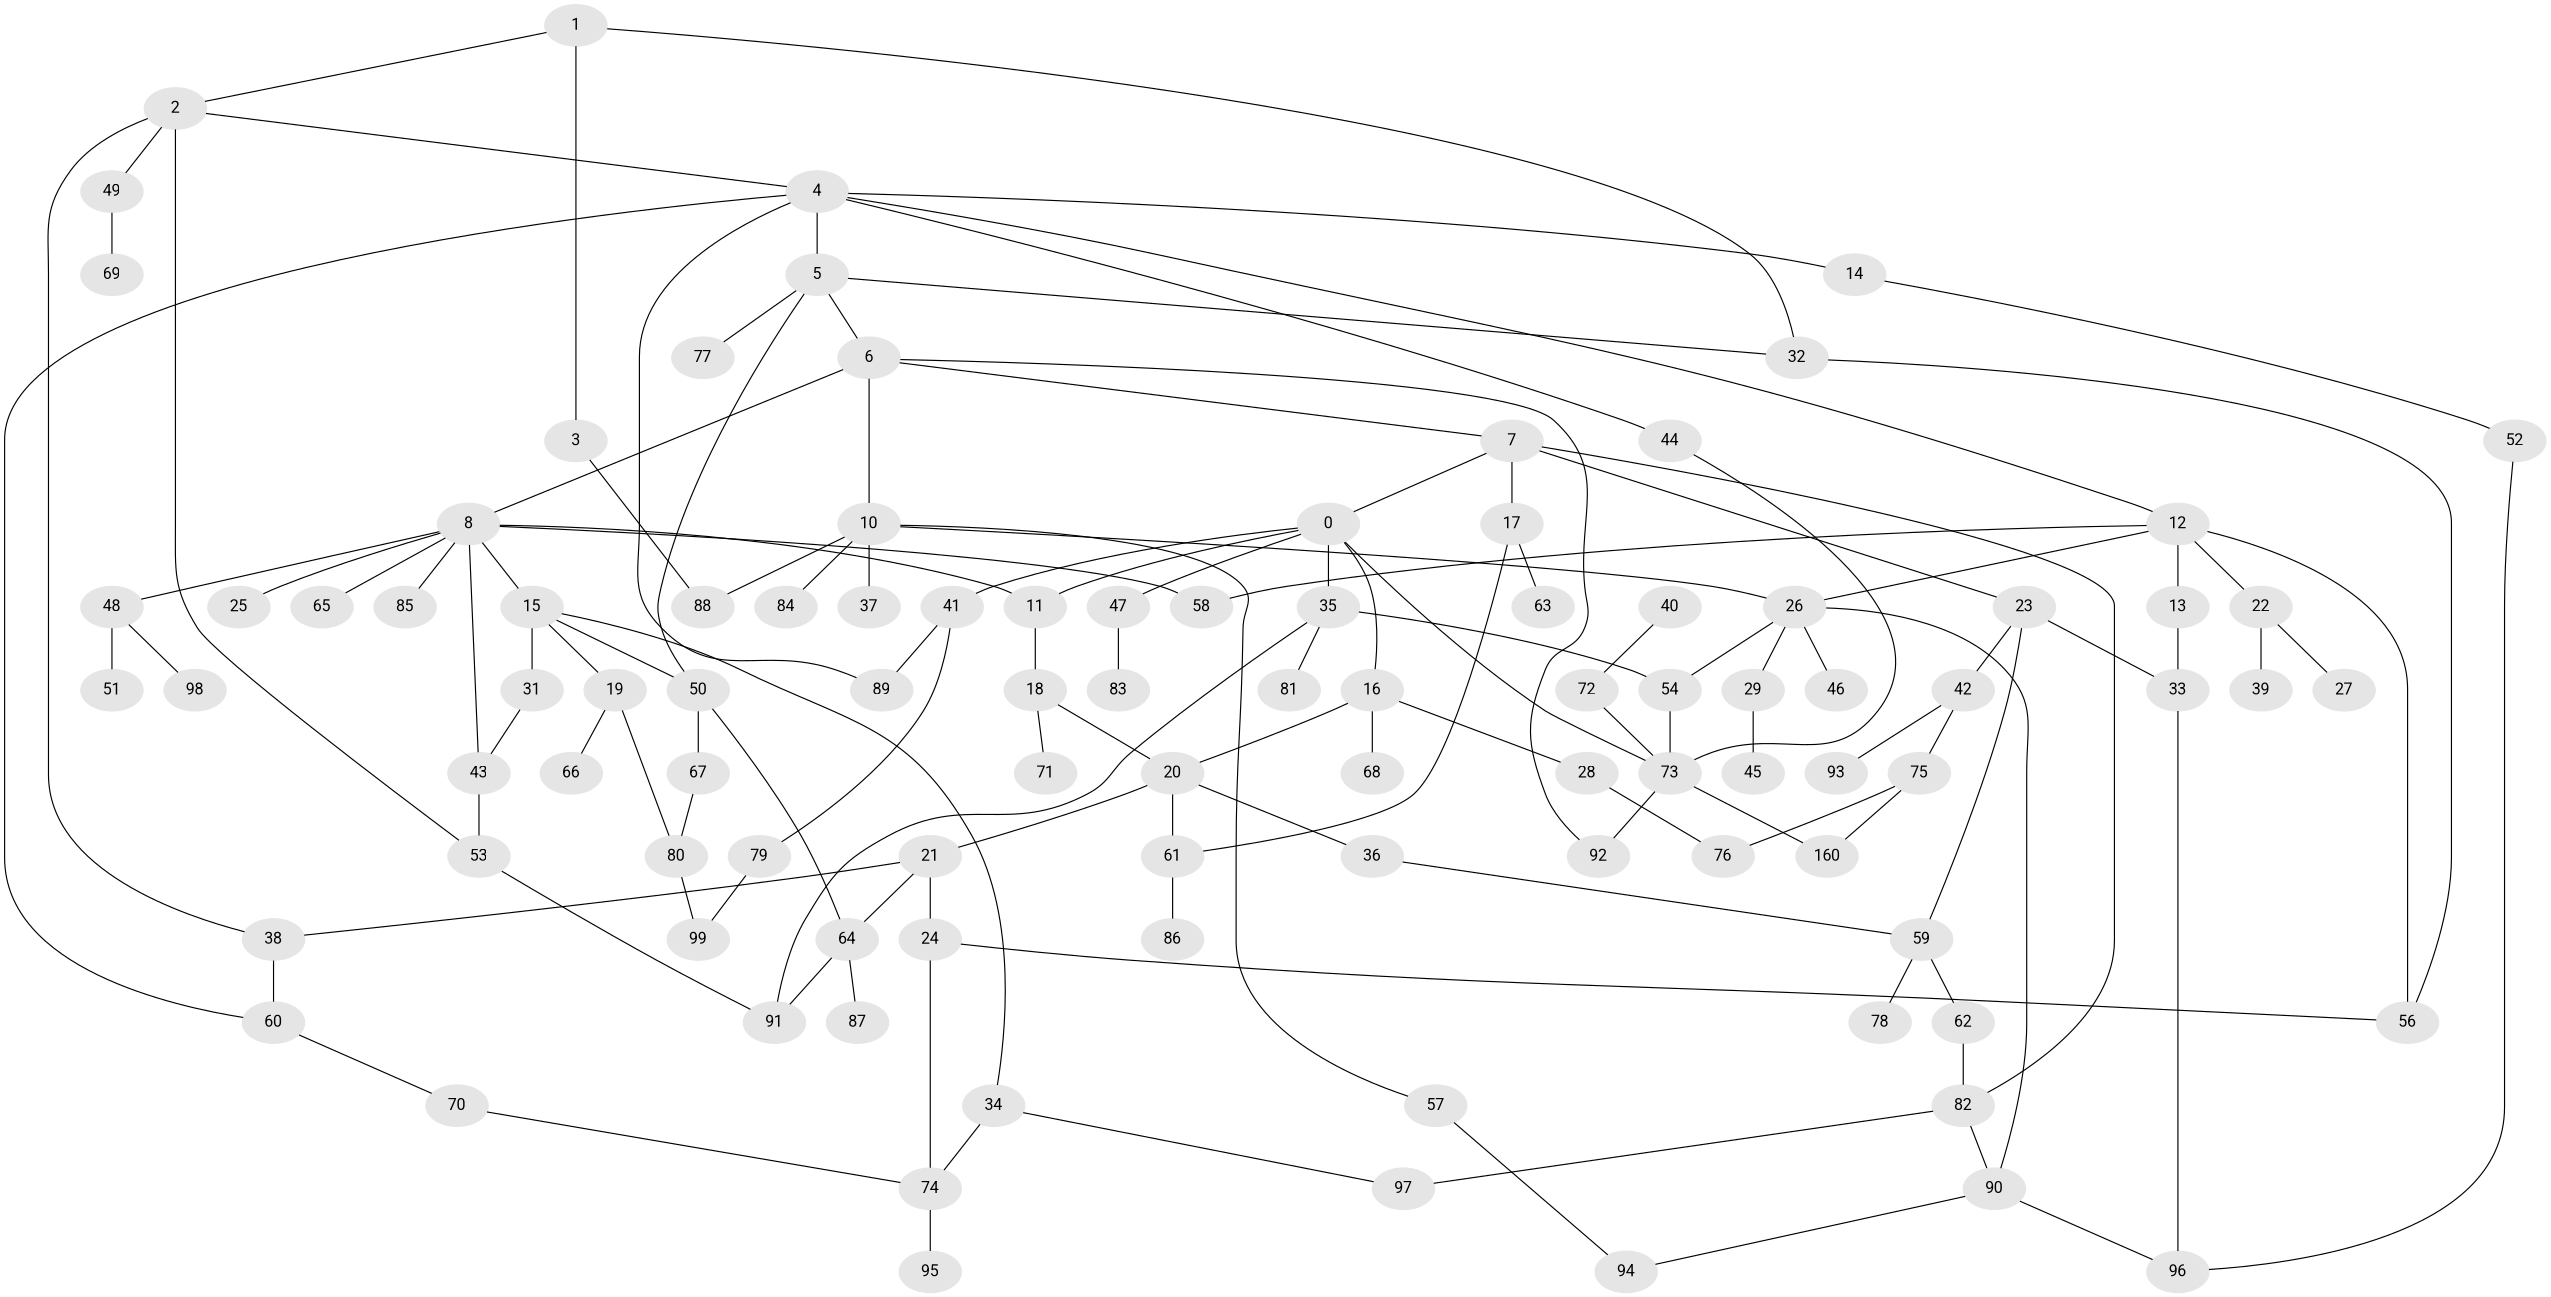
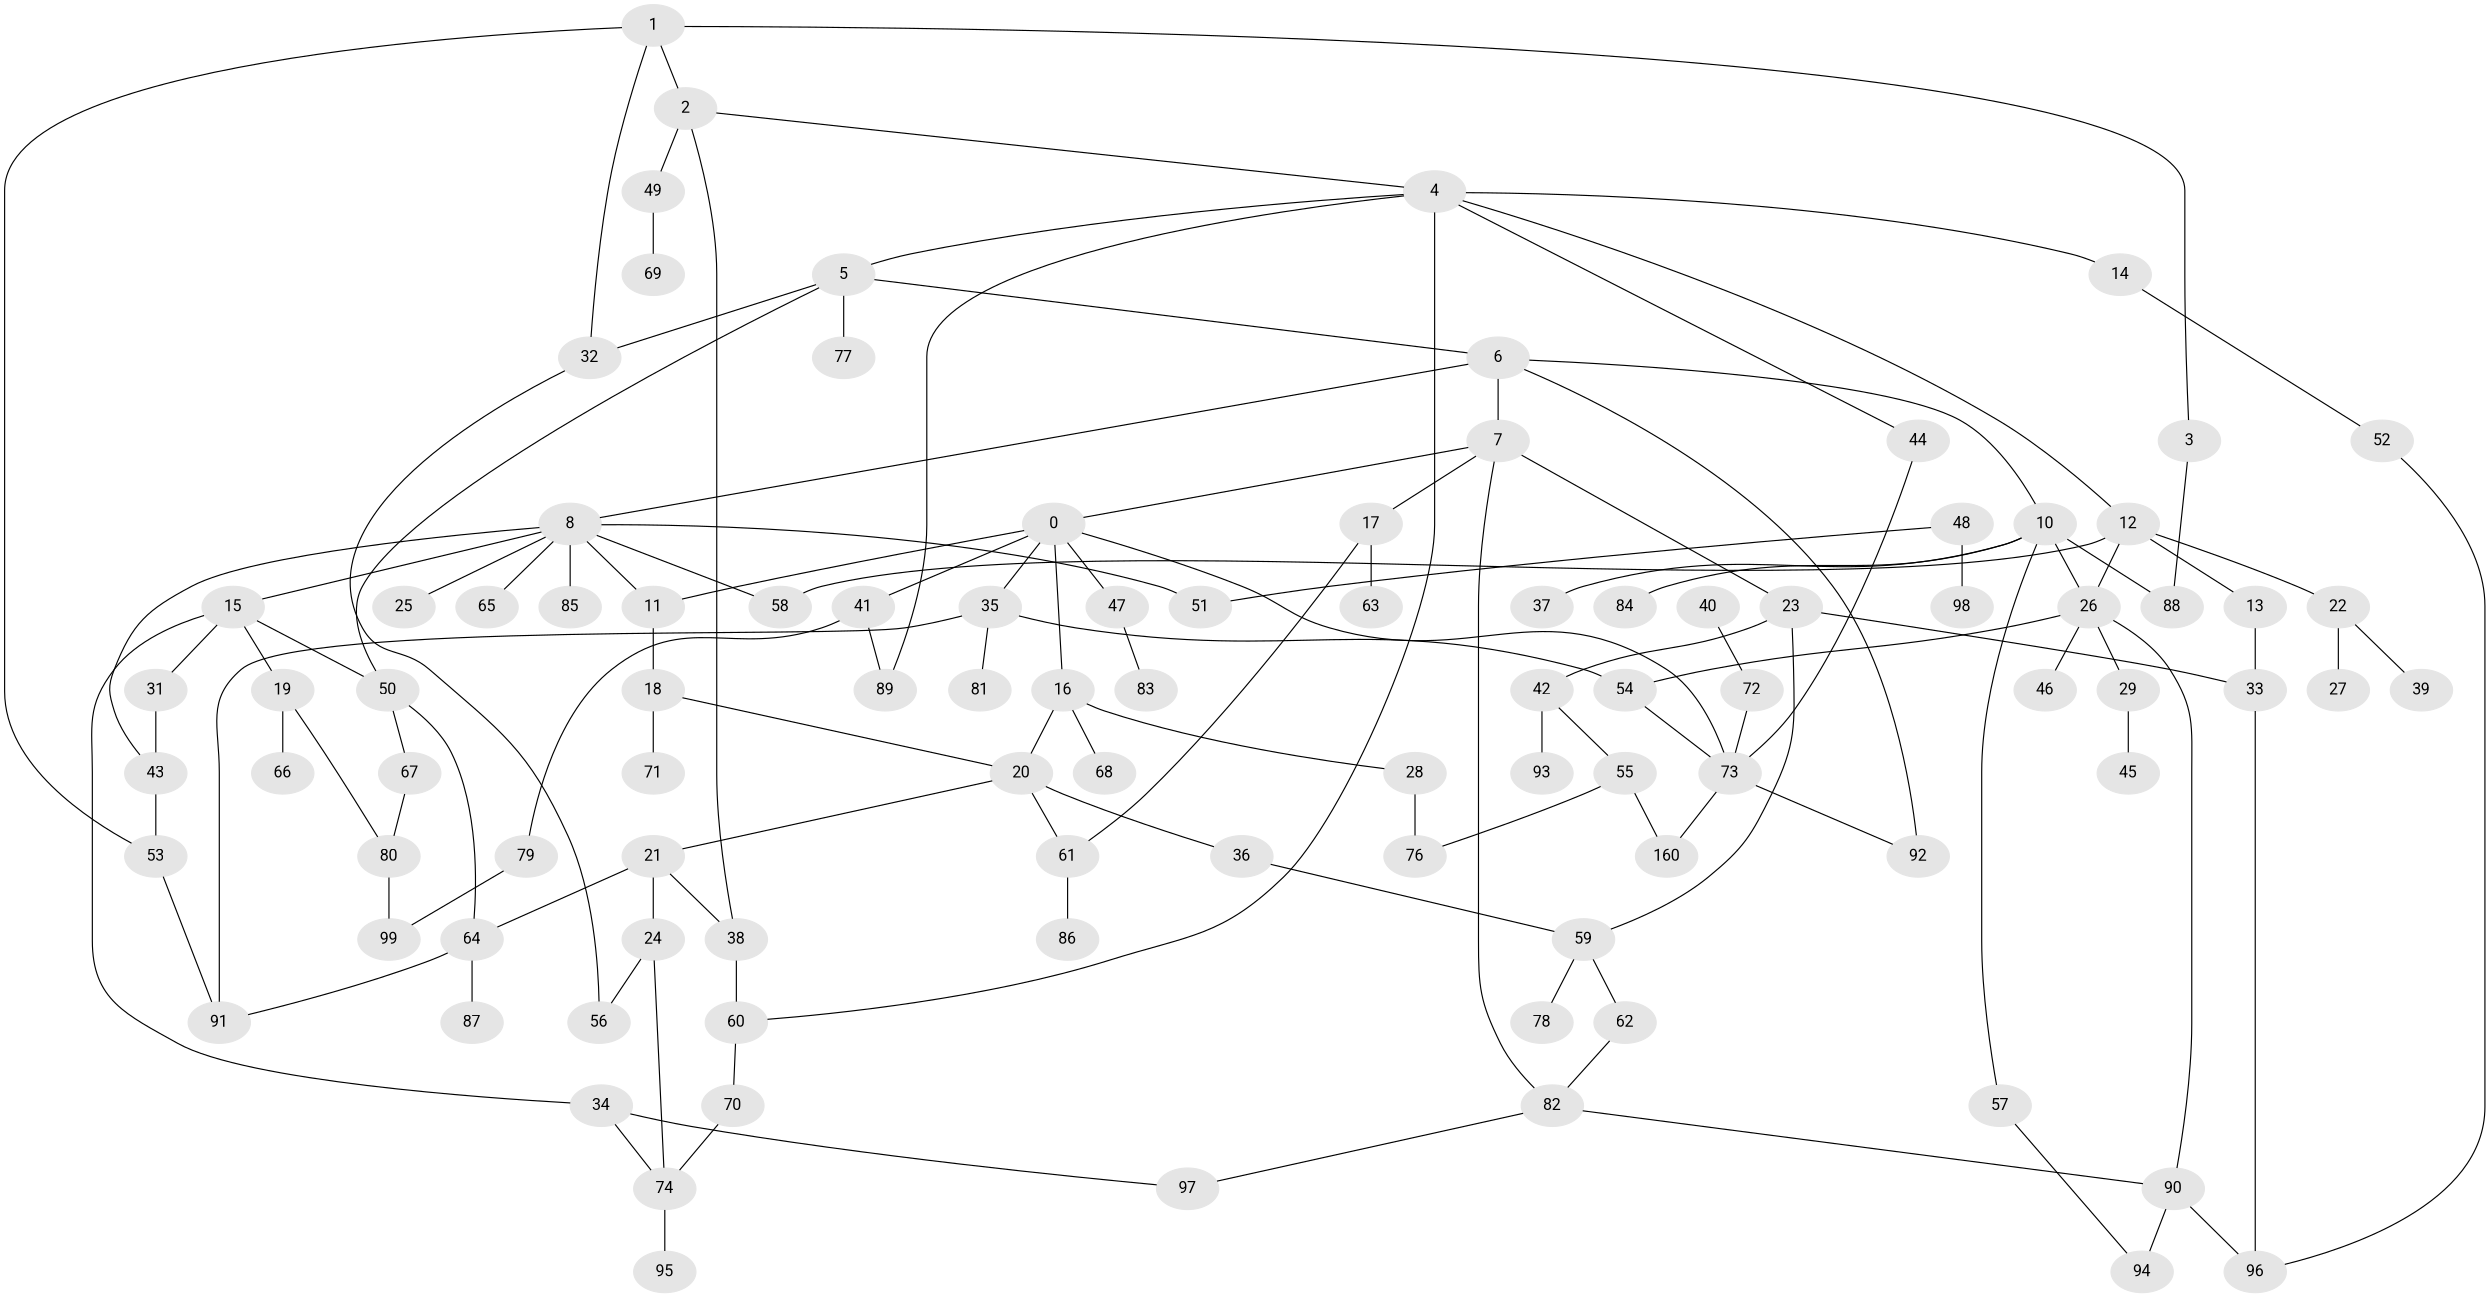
(175, 549) -> (5, 213)
(290, 565) -> (892, 539)
(2408, 709) -> none
(1919, 773) -> (1625, 773)
